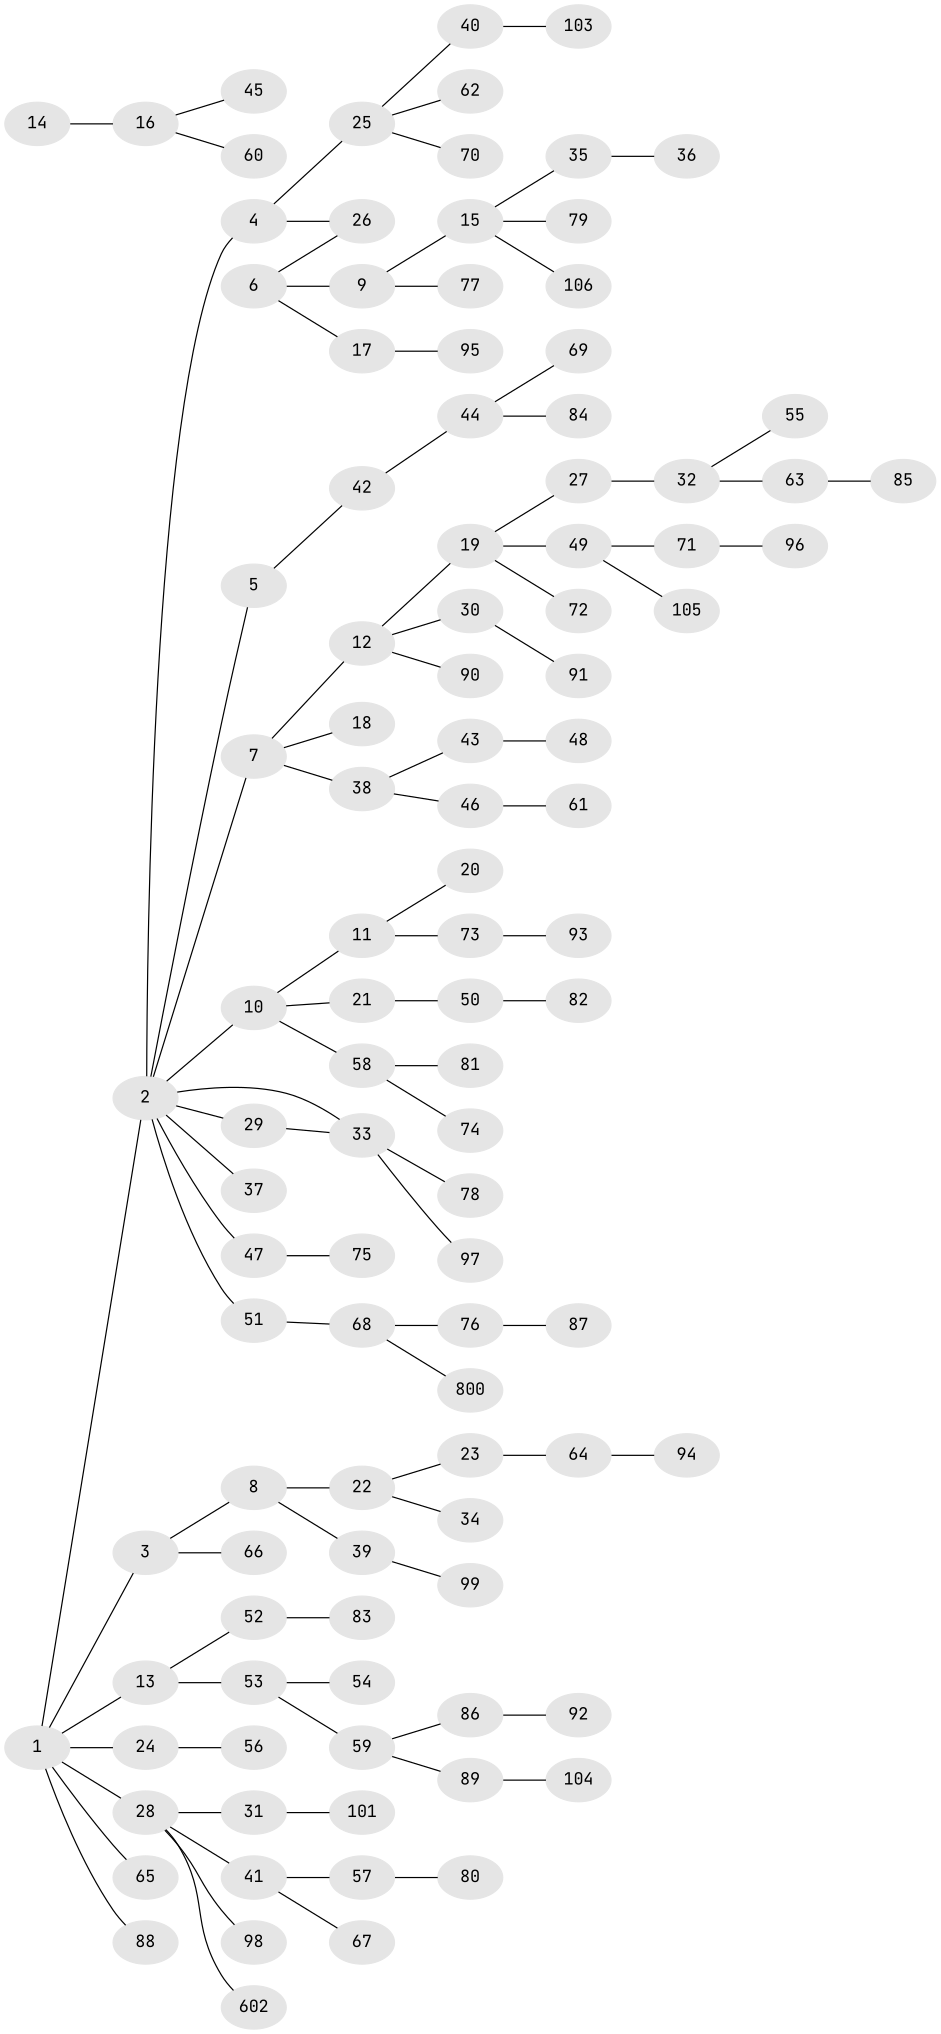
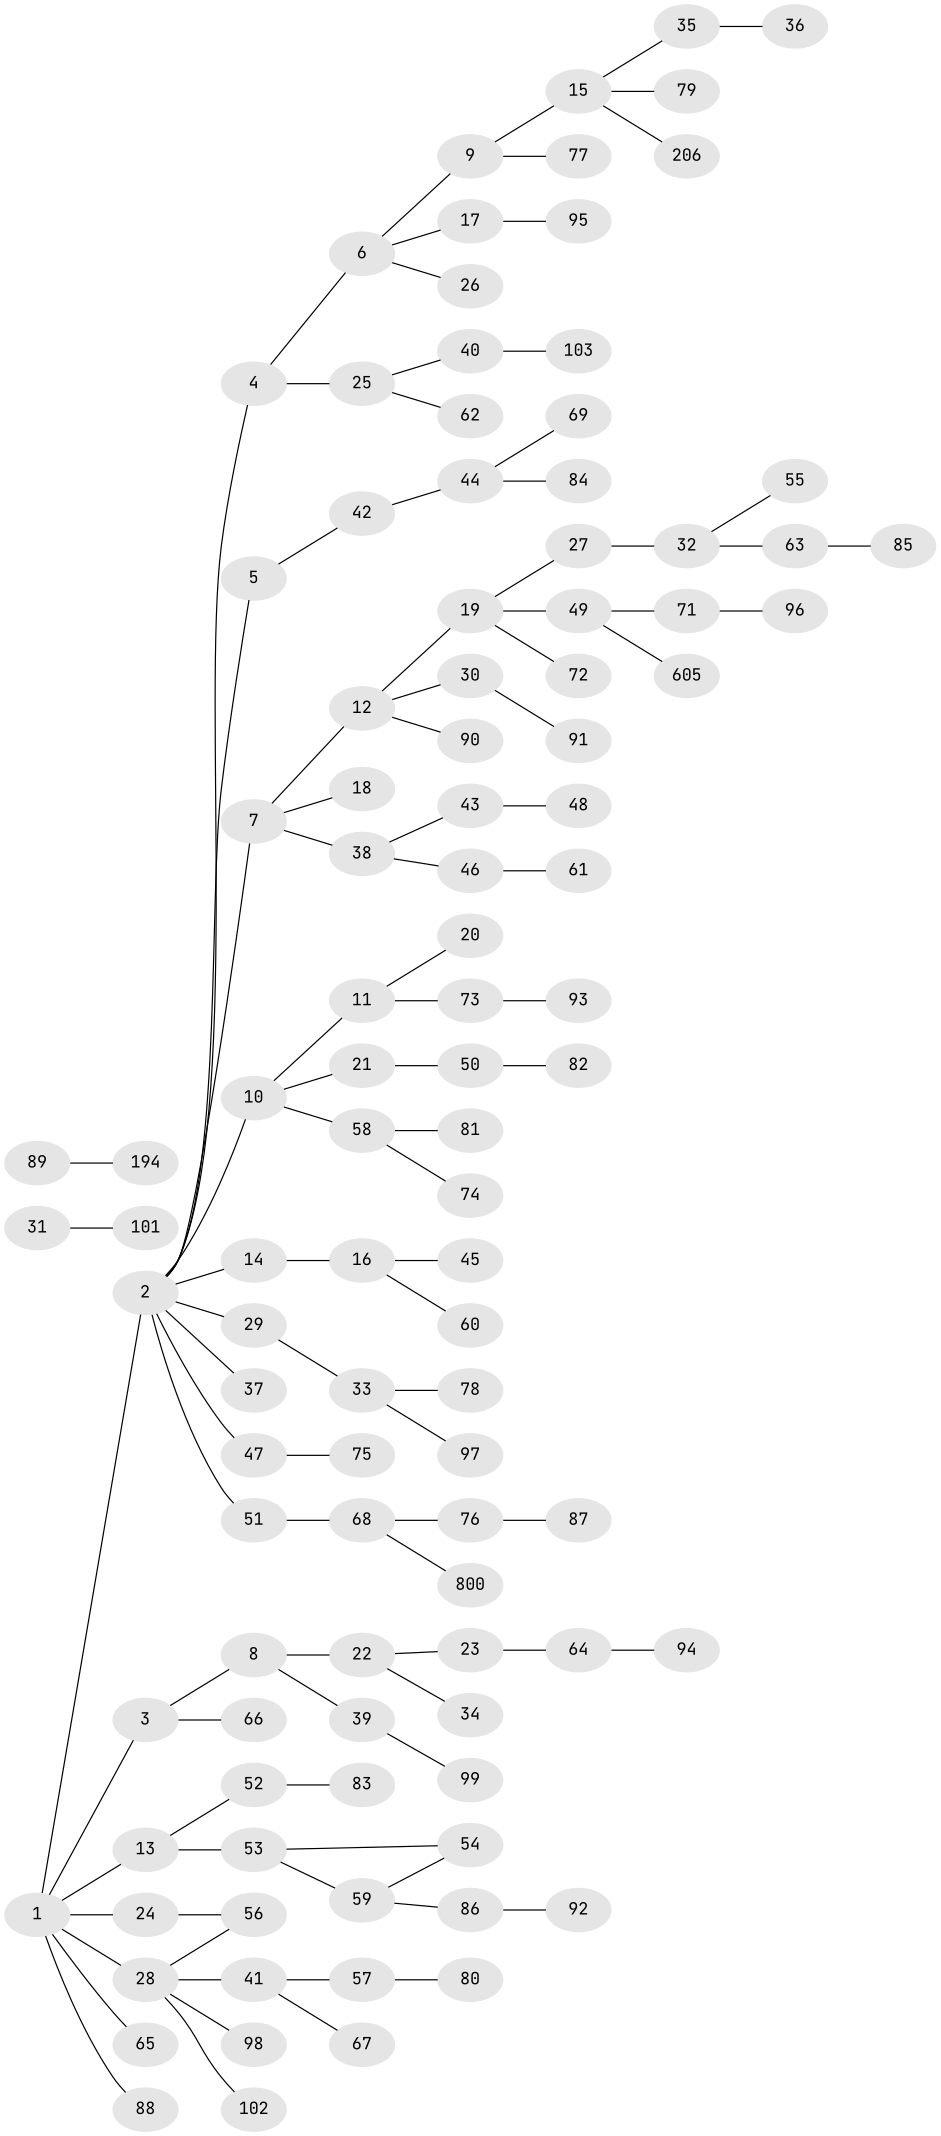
(470, 156) -> none
(308, 221) -> (308, 319)
(579, 286) -> (687, 156)
(687, 611) -> (687, 676)
(262, 1089) -> (200, 1277)
(416, 1764) -> (416, 1873)
(579, 1780) -> (146, 1163)
(200, 1813) -> (200, 1947)
(254, 2007) -> (254, 2110)
